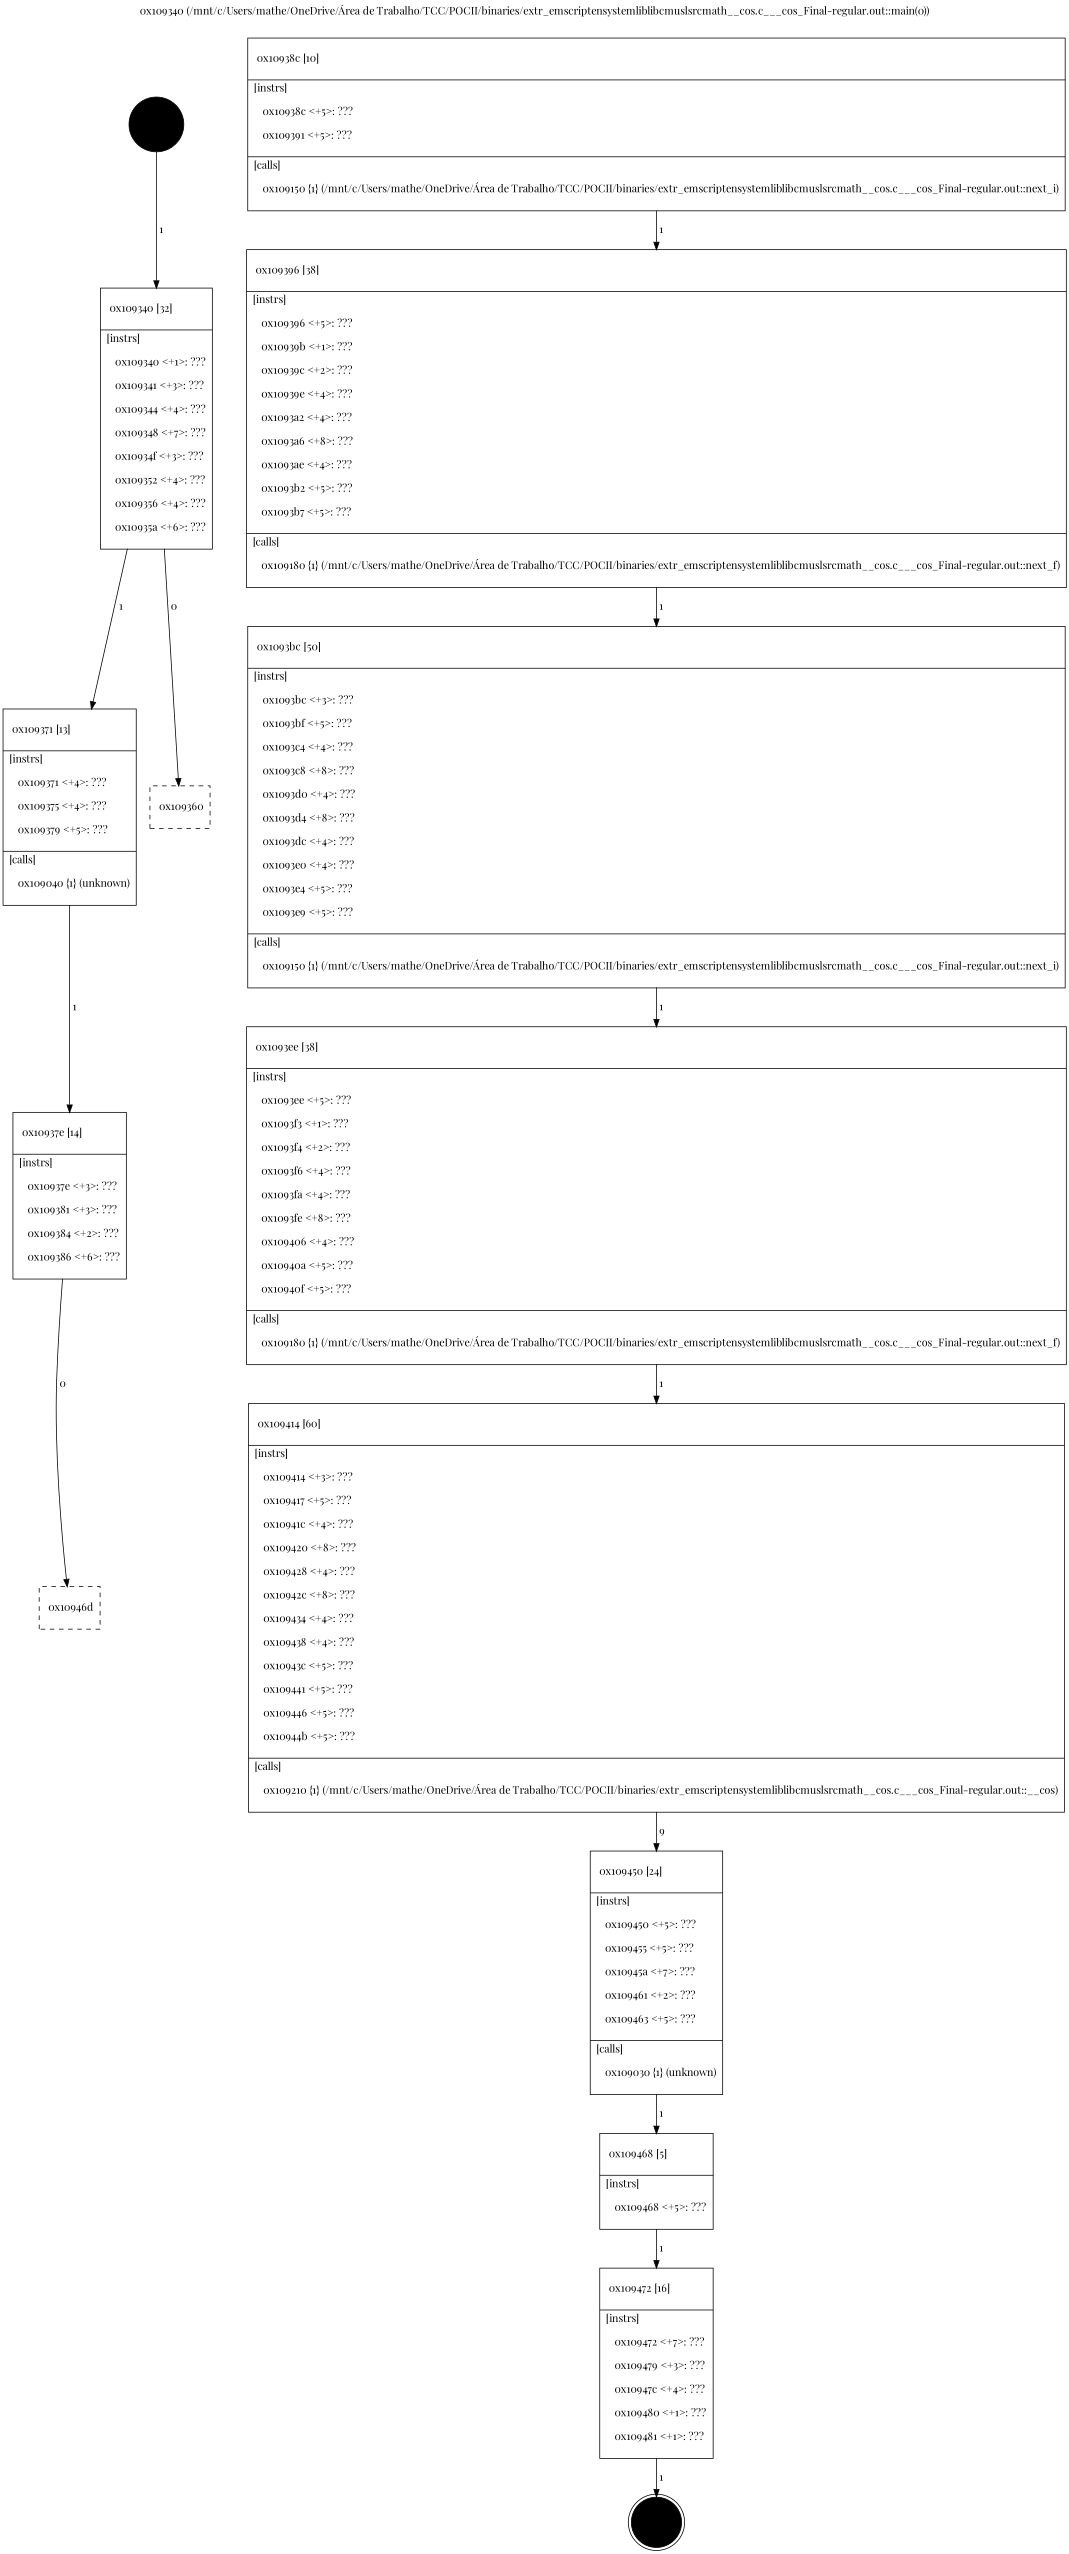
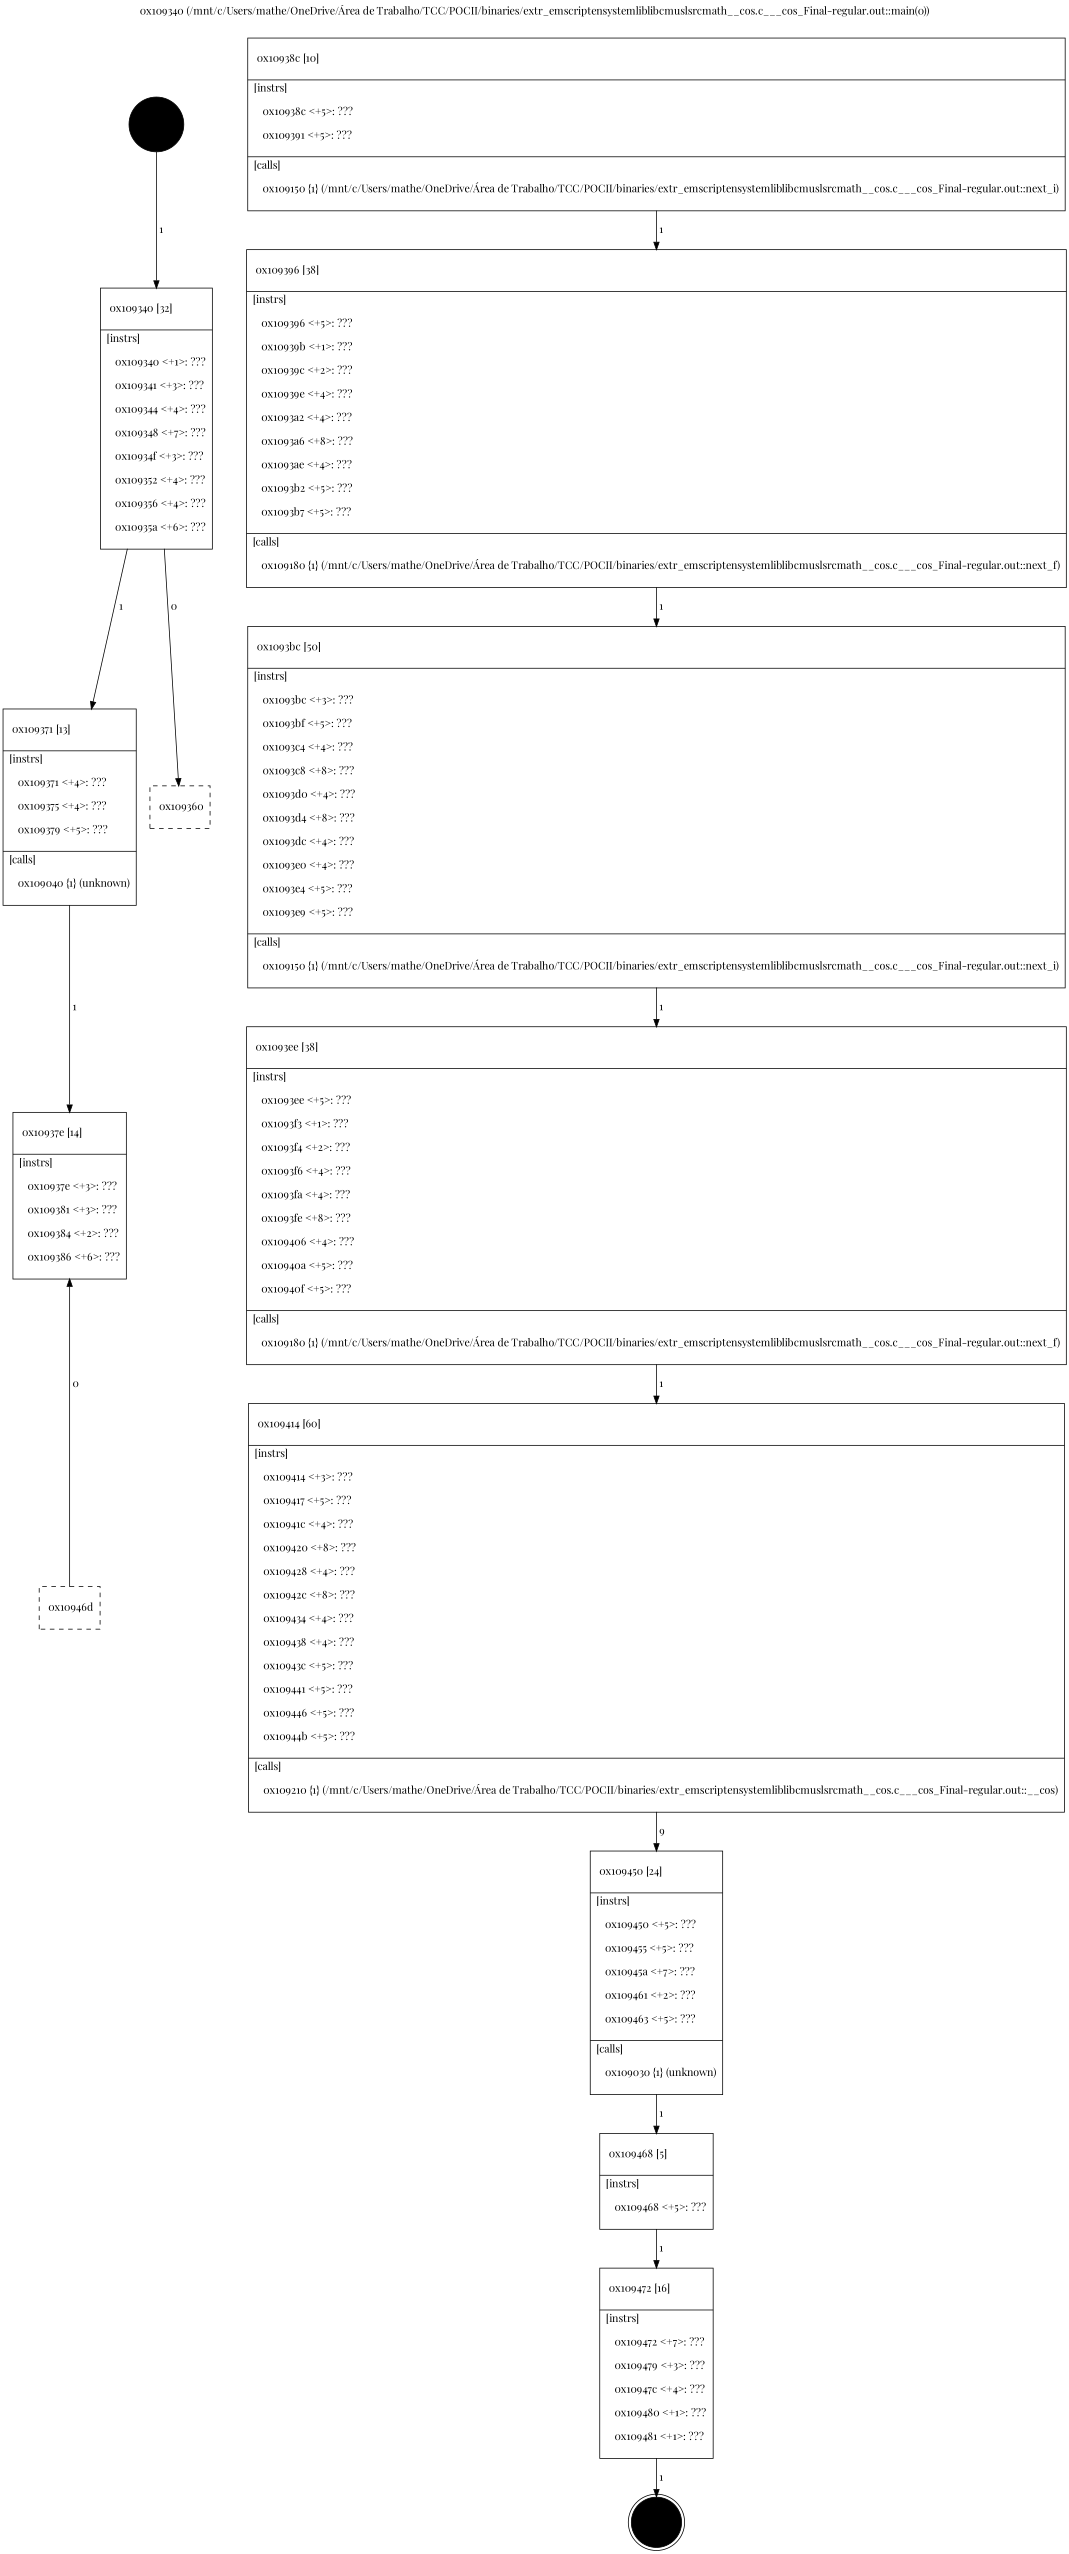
(56, 1429) -> (70, 1437)
